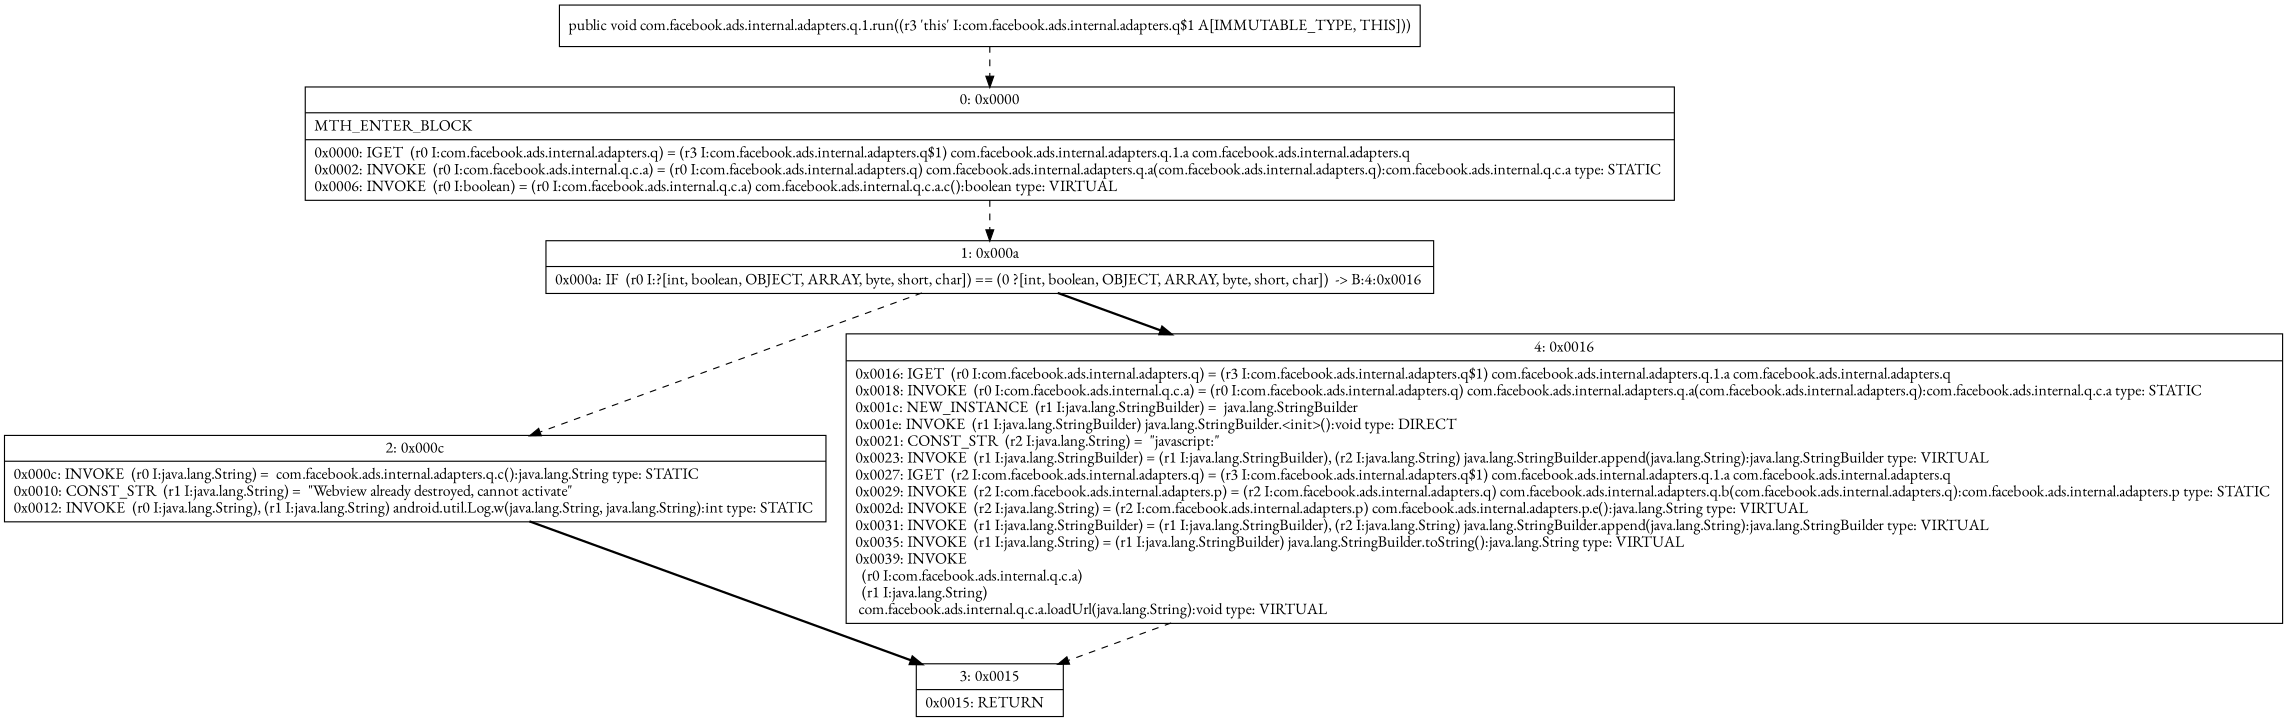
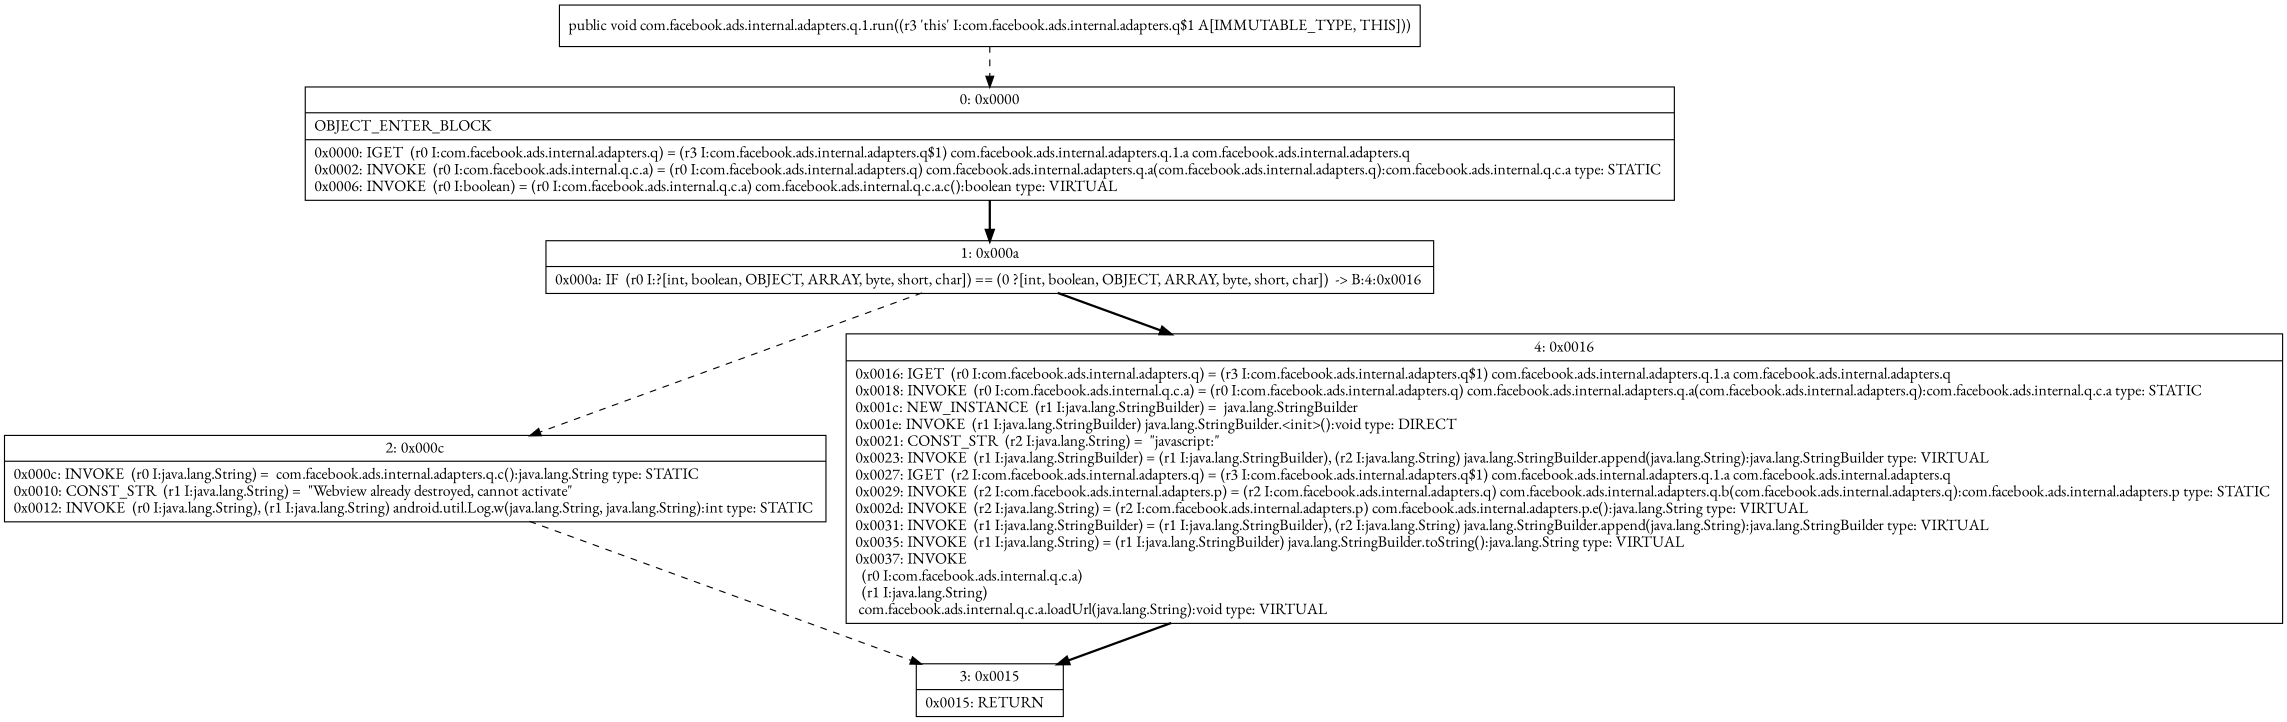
(394, 126) -> (403, 126)
(990, 215) -> (990, 215)
(915, 559) -> (915, 559)
(720, 591) -> (720, 591)
(1120, 642) -> (1120, 642)
